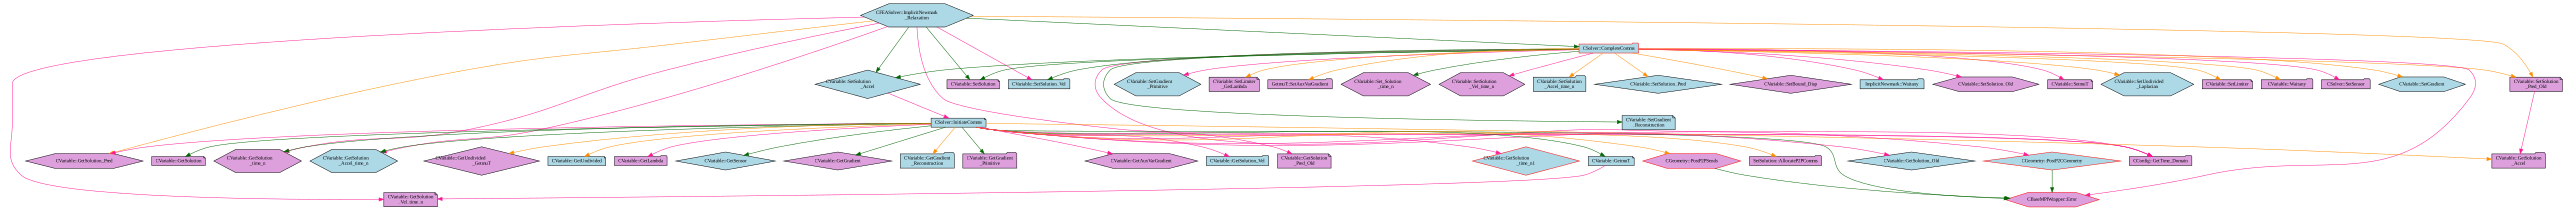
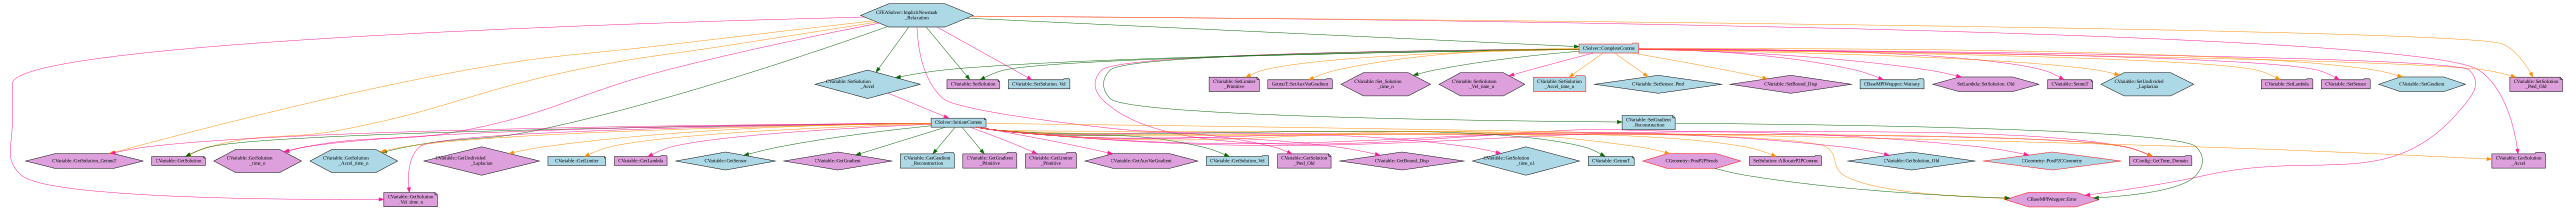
(1315, 53) -> none
none -> (531, 80)
(1158, 84) -> none
(1234, 84) -> (1234, 84)
(1560, 84) -> (1560, 84)
(1658, 84) -> (1658, 84)
(1892, 84) -> (1892, 84)
(1986, 84) -> (1986, 84)
(2227, 84) -> none
(2287, 84) -> (2287, 84)
(2346, 84) -> (2346, 84)
(641, 105) -> (641, 105)
(2528, 120) -> (1772, 27)
(609, 128) -> (609, 128)
(658, 130) -> (658, 130)
(1500, 132) -> (1500, 132)
(1563, 134) -> (1563, 134)
(1102, 135) -> (1102, 135)
(946, 139) -> (946, 139)
(84, 161) -> (84, 161)
(482, 161) -> (482, 161)
(577, 161) -> (577, 161)
none -> (1051, 161)
none -> (1402, 161)
(1526, 161) -> (1526, 161)
(2052, 179) -> (2003, 129)
(1025, 192) -> (653, 129)
